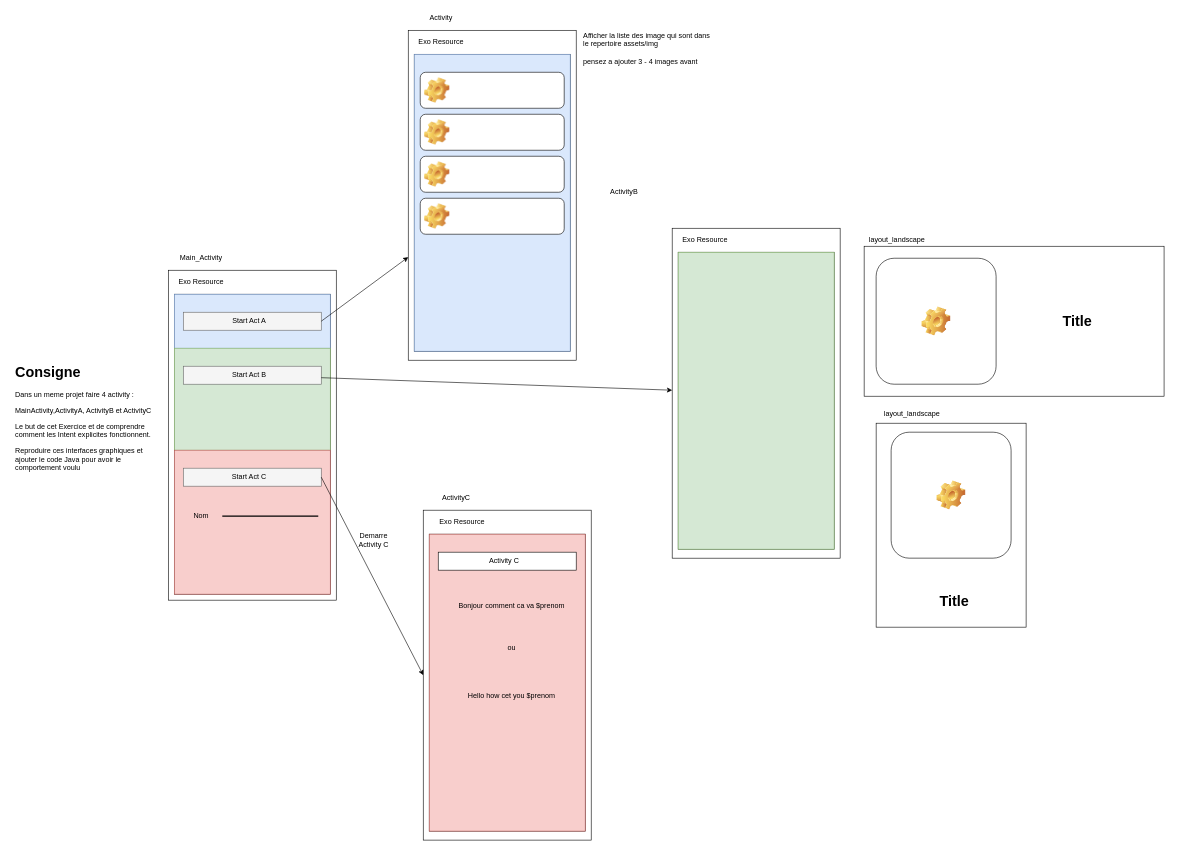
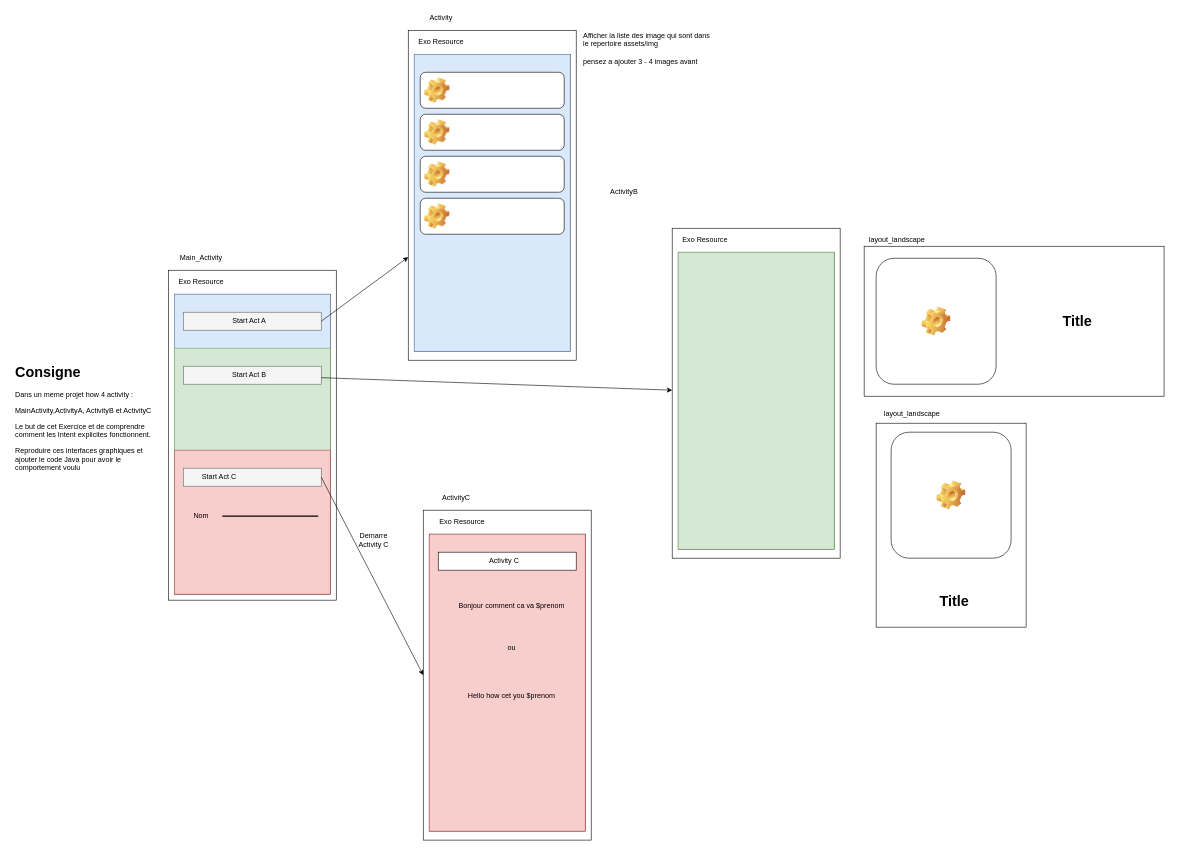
(88, 398) -> (88, 398)
(249, 477) -> (219, 477)
